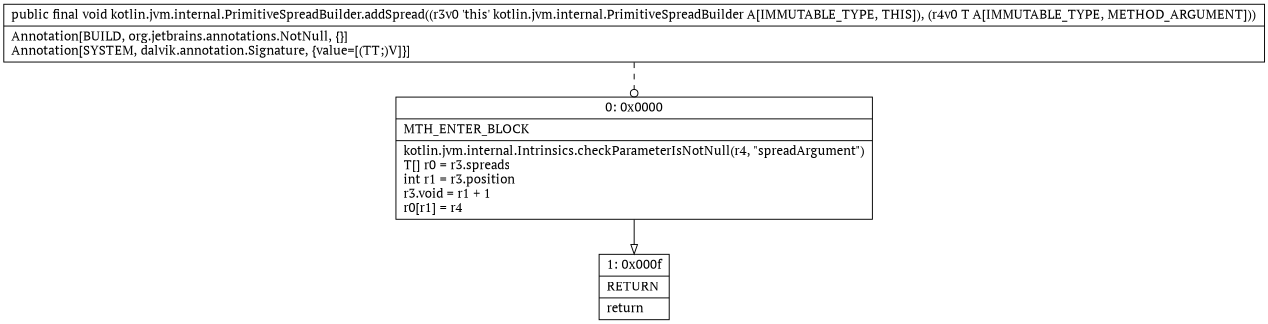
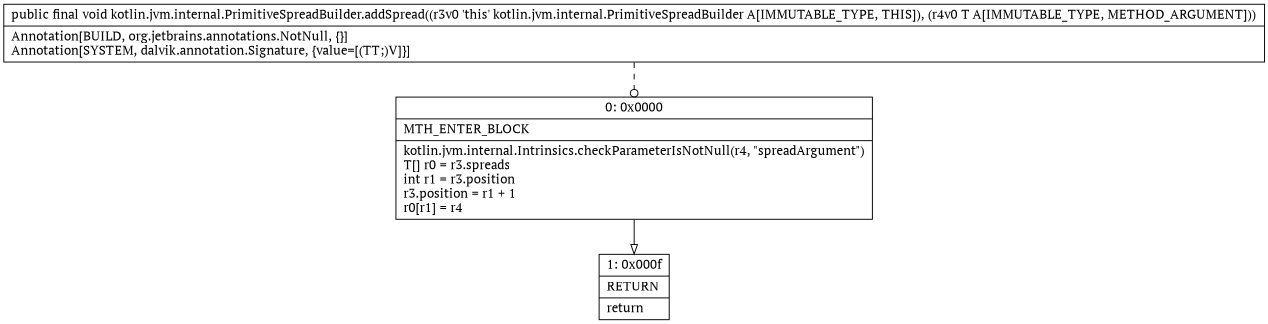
(448, 194) -> (460, 194)
